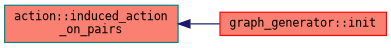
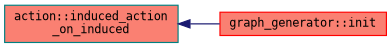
(91, 24) -> (91, 24)
